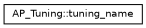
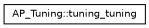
(73, 14) -> (75, 14)
